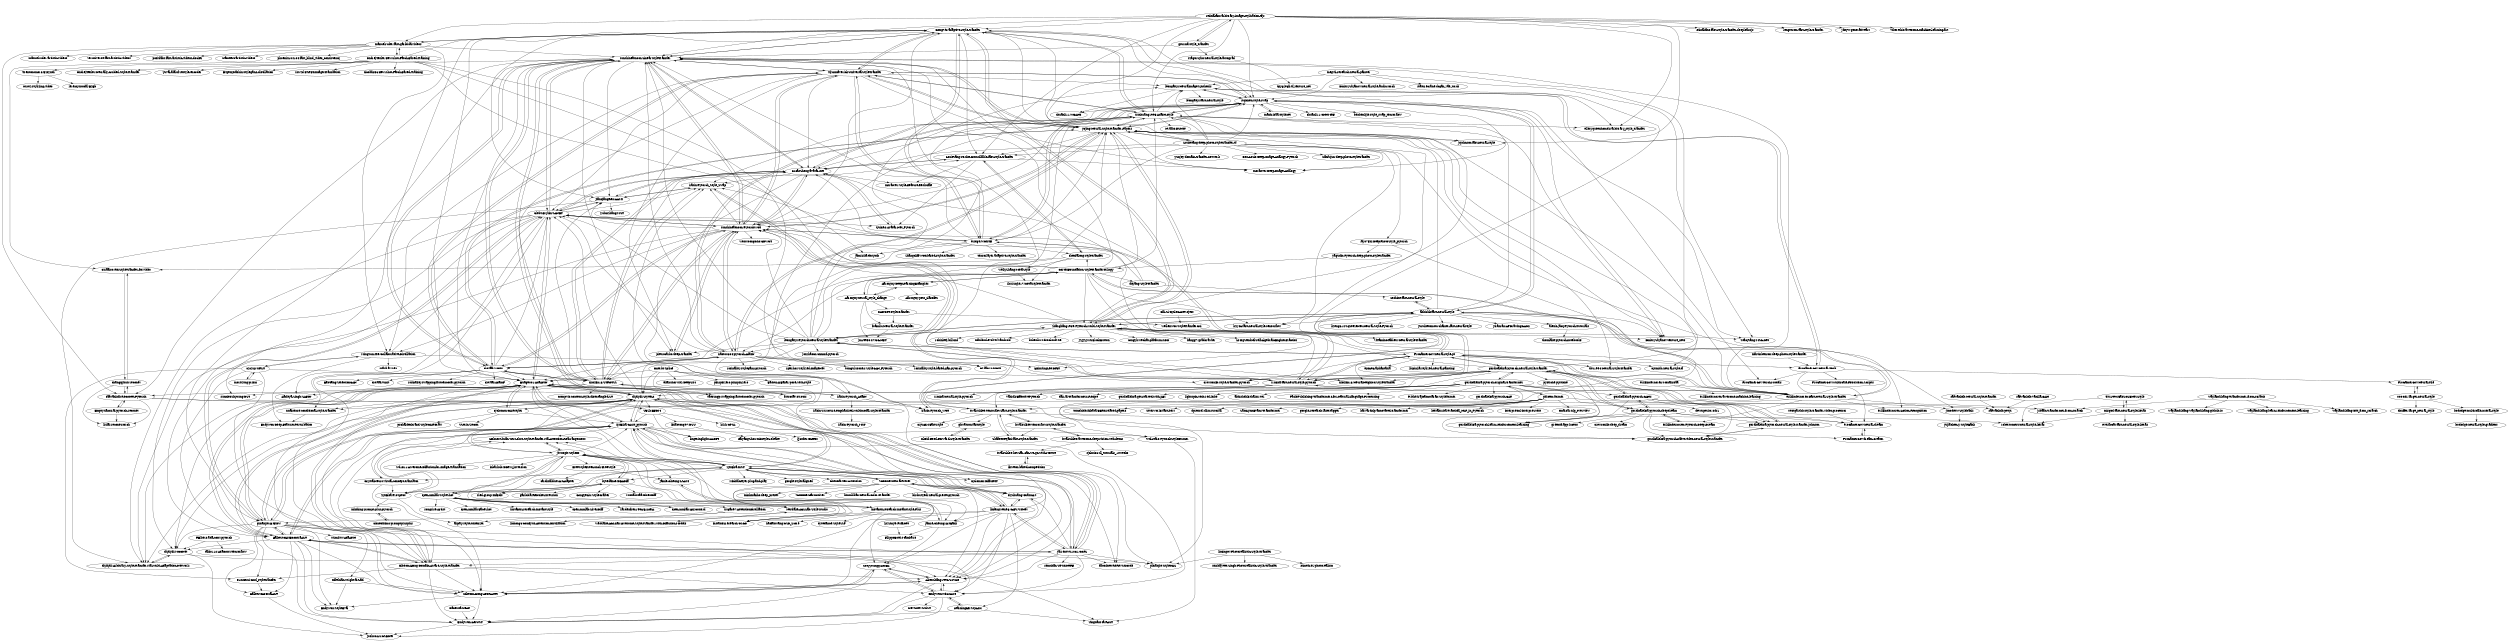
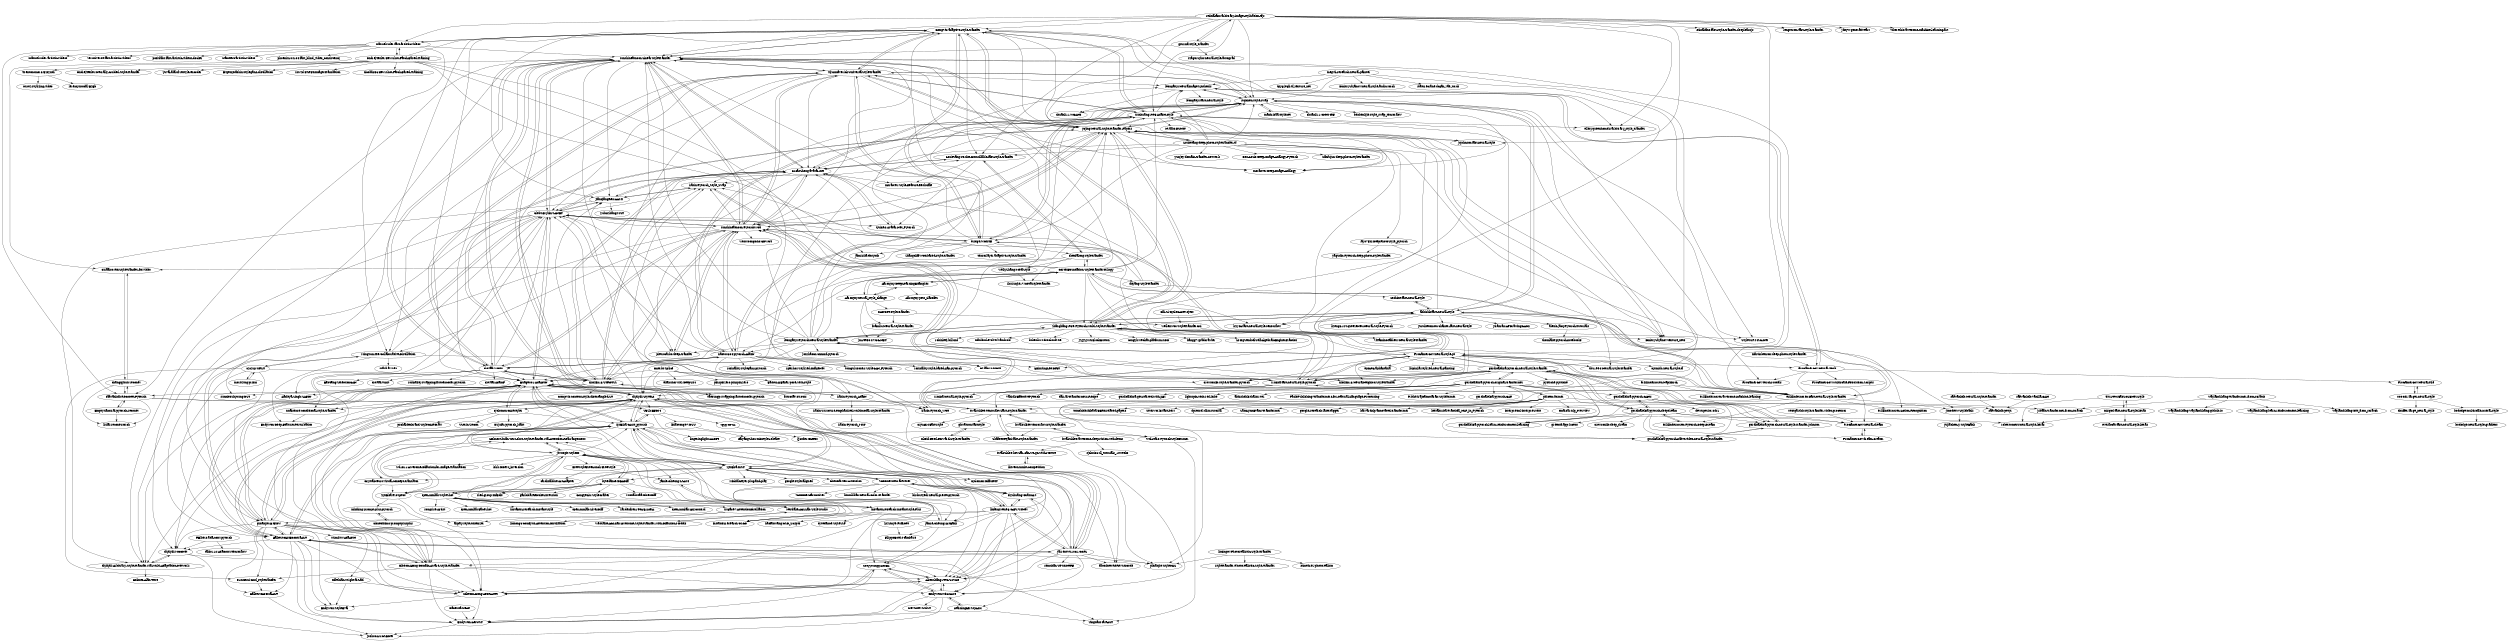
(398, 44) -> (398, 44)
(1263, 68) -> (1322, 80)
none -> (1770, 97)
(1132, 164) -> (1352, 140)
(1503, 181) -> none
(1224, 263) -> (1085, 262)
none -> (623, 332)
(1755, 341) -> (1755, 341)
(1659, 383) -> (1659, 383)
(701, 389) -> none
none -> (509, 425)
(728, 425) -> (728, 425)
(667, 432) -> (642, 419)
(508, 467) -> (508, 467)
(1026, 467) -> (1026, 467)
(761, 496) -> none
(783, 524) -> (783, 524)
(1245, 566) -> (1245, 566)
none -> (146, 580)
